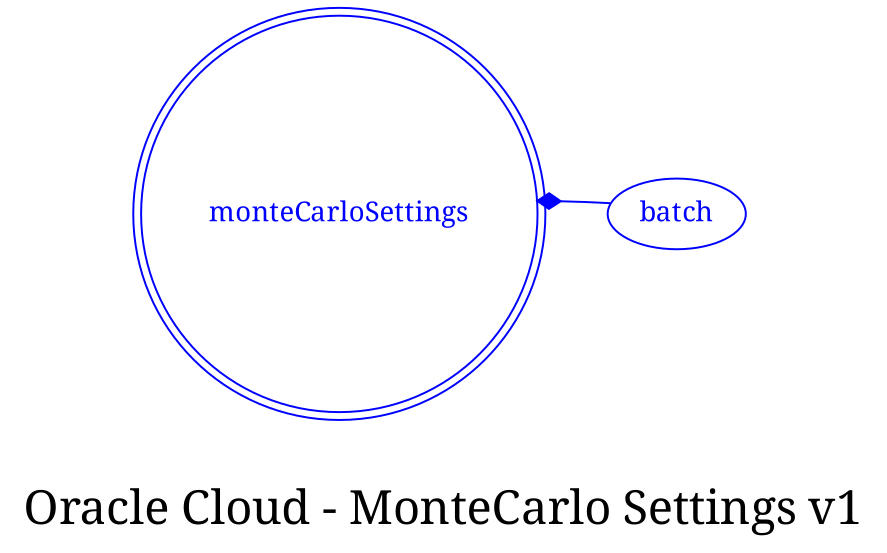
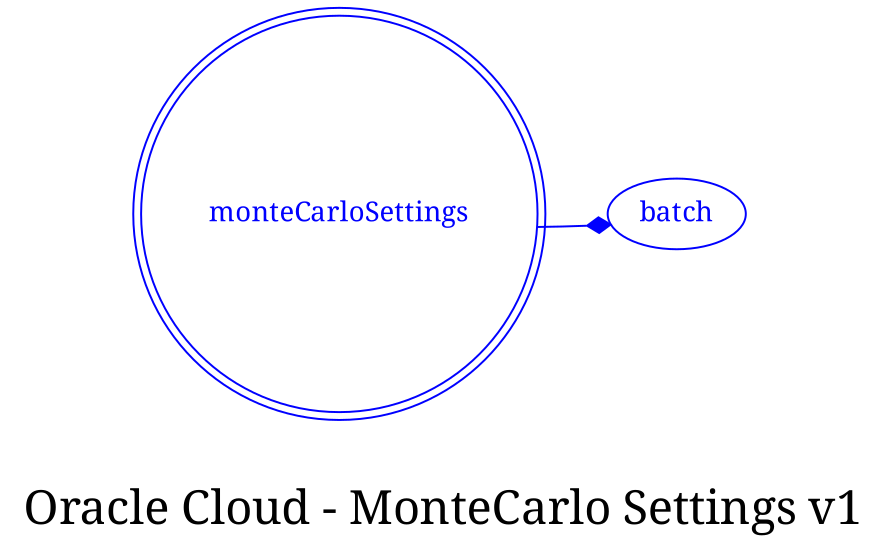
(586, 202) -> (562, 227)
